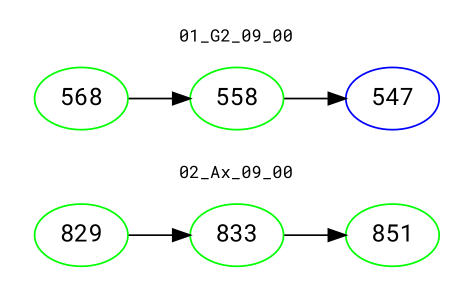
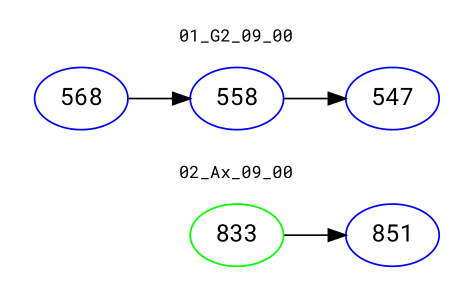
(81, 99) -> (81, 99)
(237, 99) -> (237, 99)
(81, 235) -> none
(393, 235) -> (393, 235)
